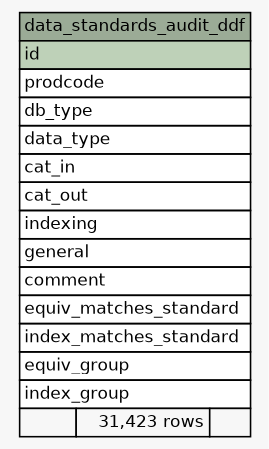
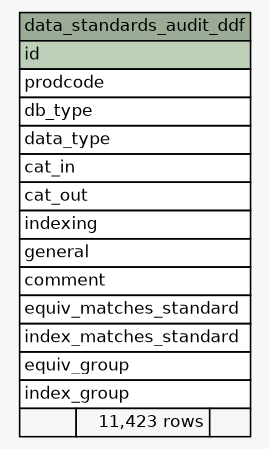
(152, 422) -> (152, 422)
